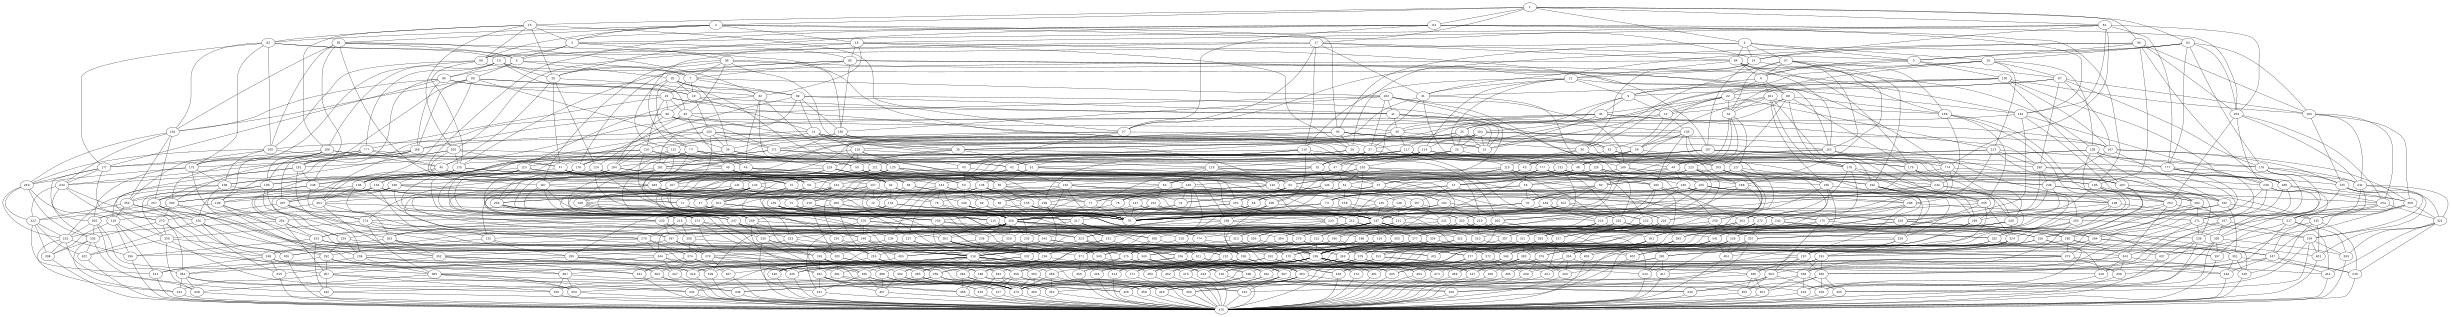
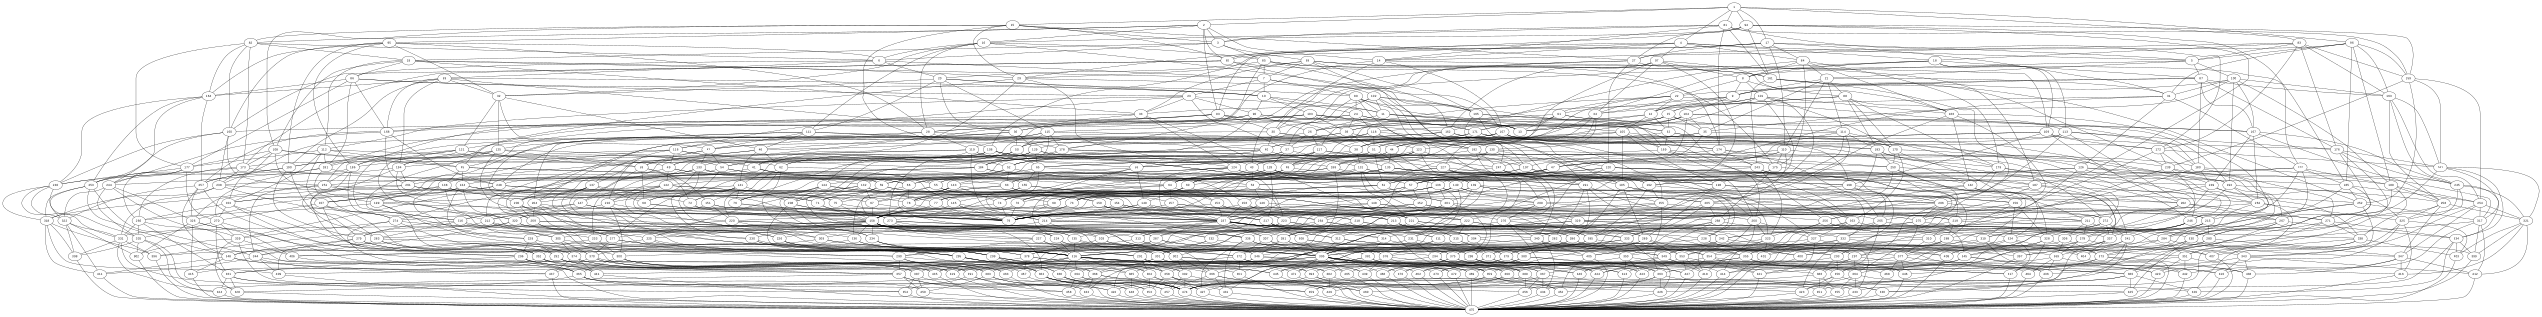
(1078, 213) -> (967, 194)
(1193, 215) -> (909, 194)
(985, 283) -> (1568, 274)
